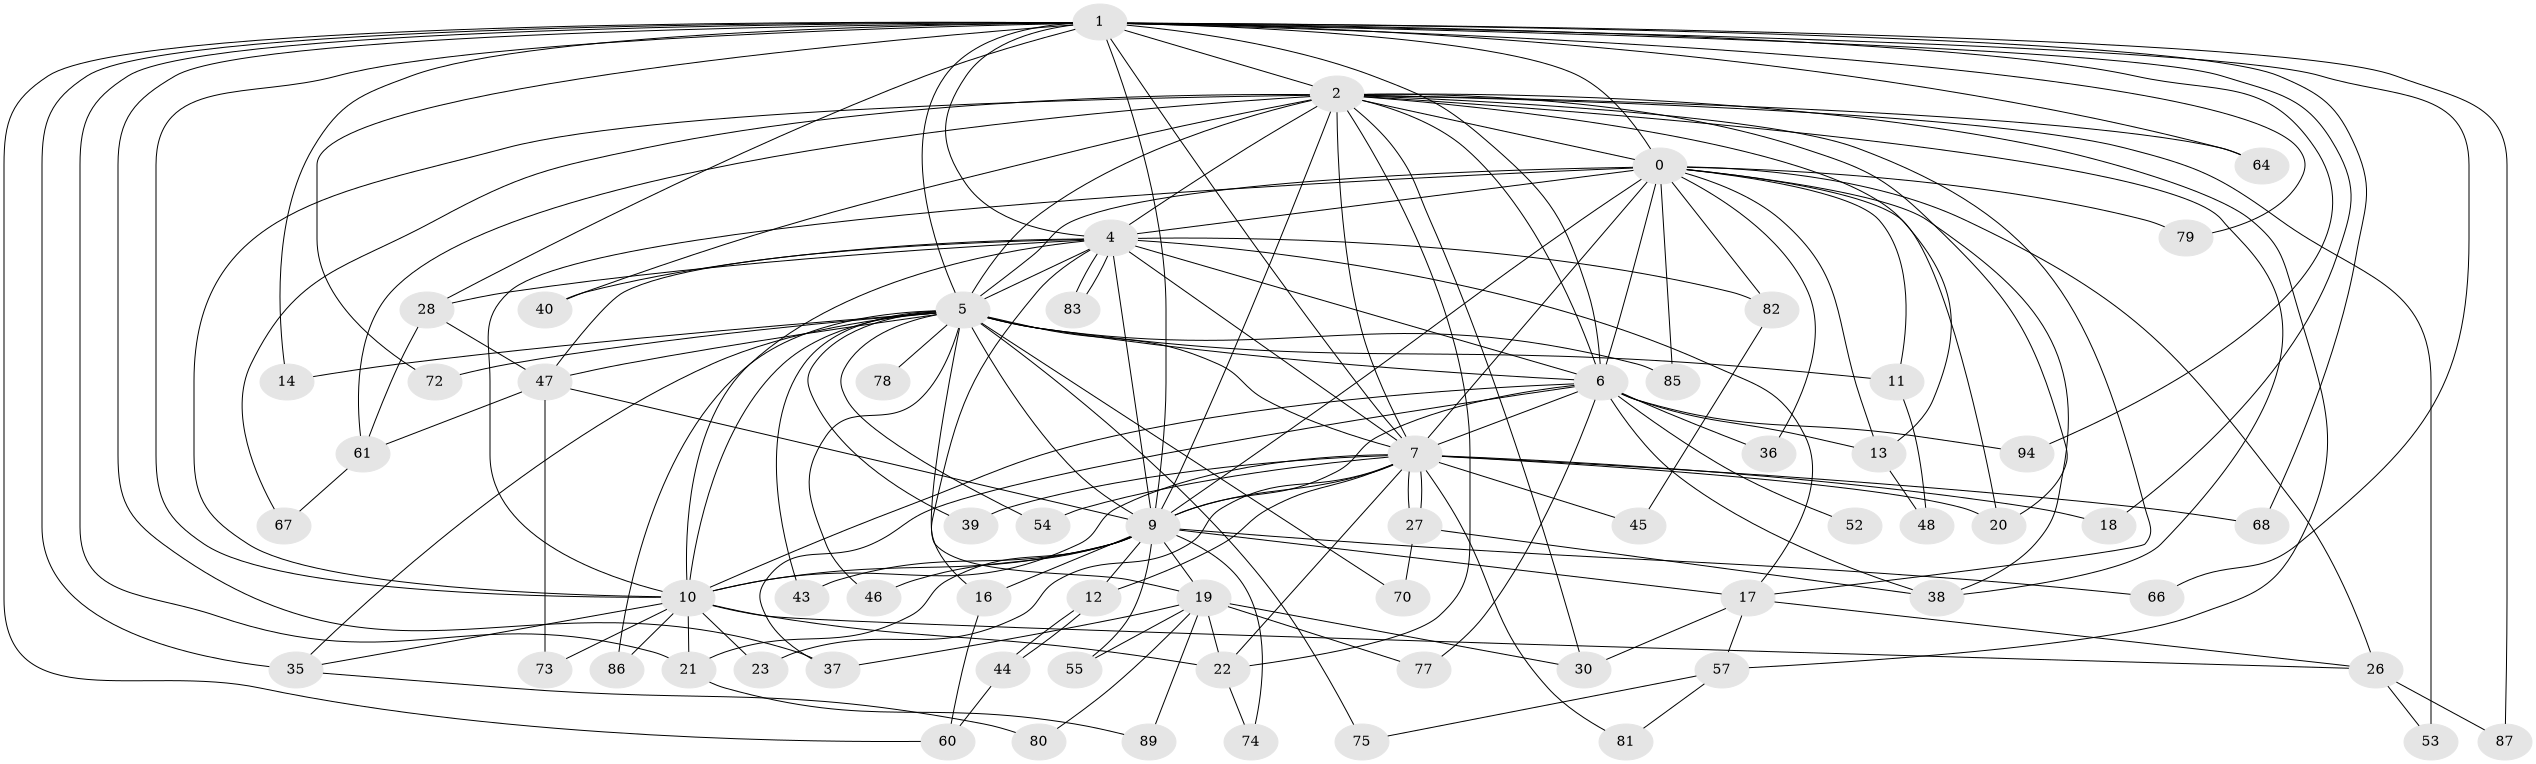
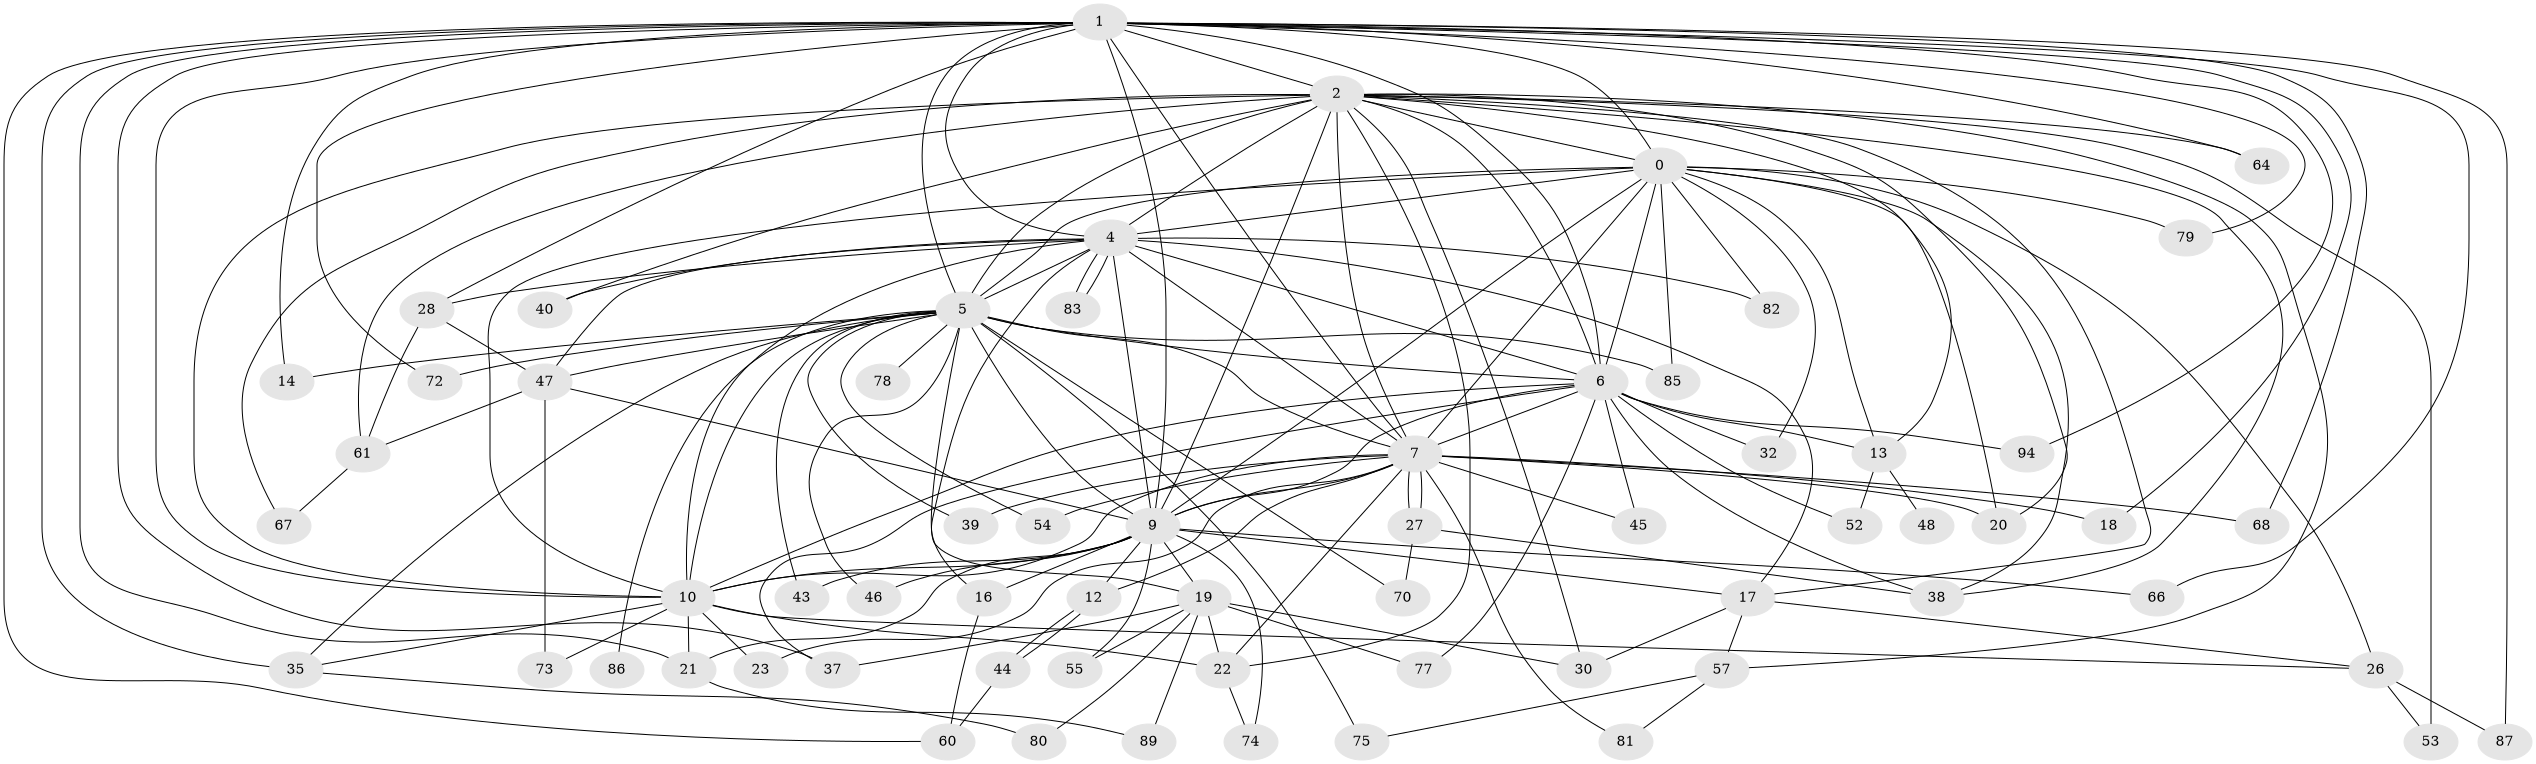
(1897, 382) -> none
(1711, 409) -> (1619, 454)
(1769, 454) -> (1769, 454)
none -> (1864, 497)
(652, 634) -> none
